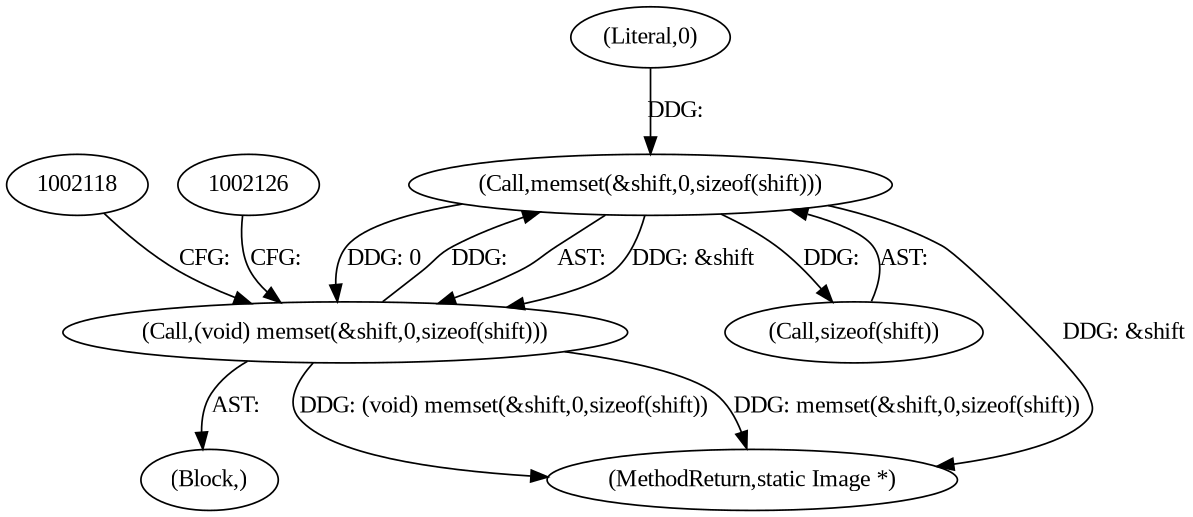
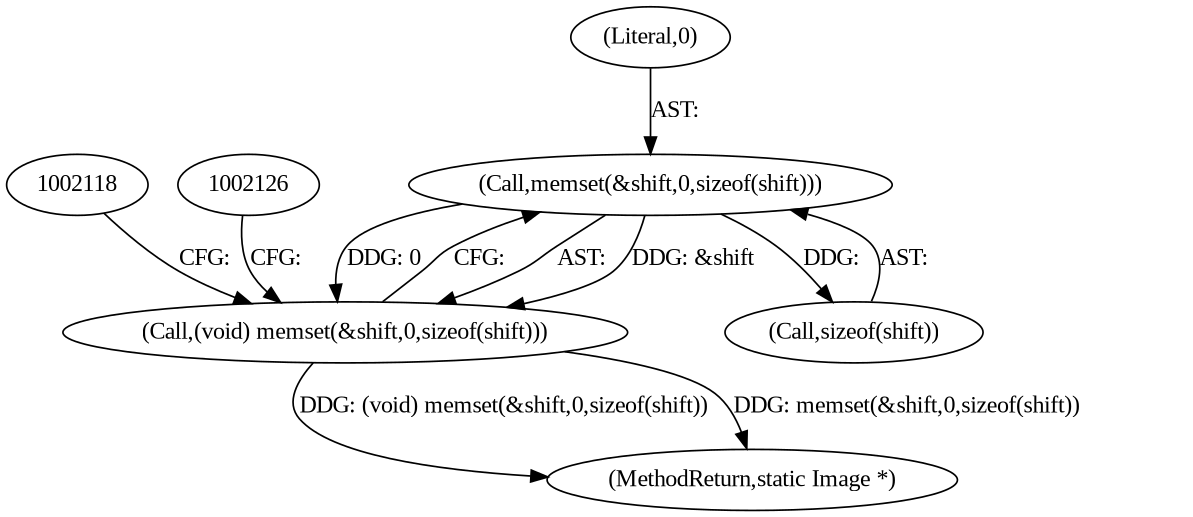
(679, 111) -> (679, 111)
(483, 259) -> (483, 259)
(1037, 333) -> none
(210, 480) -> none
